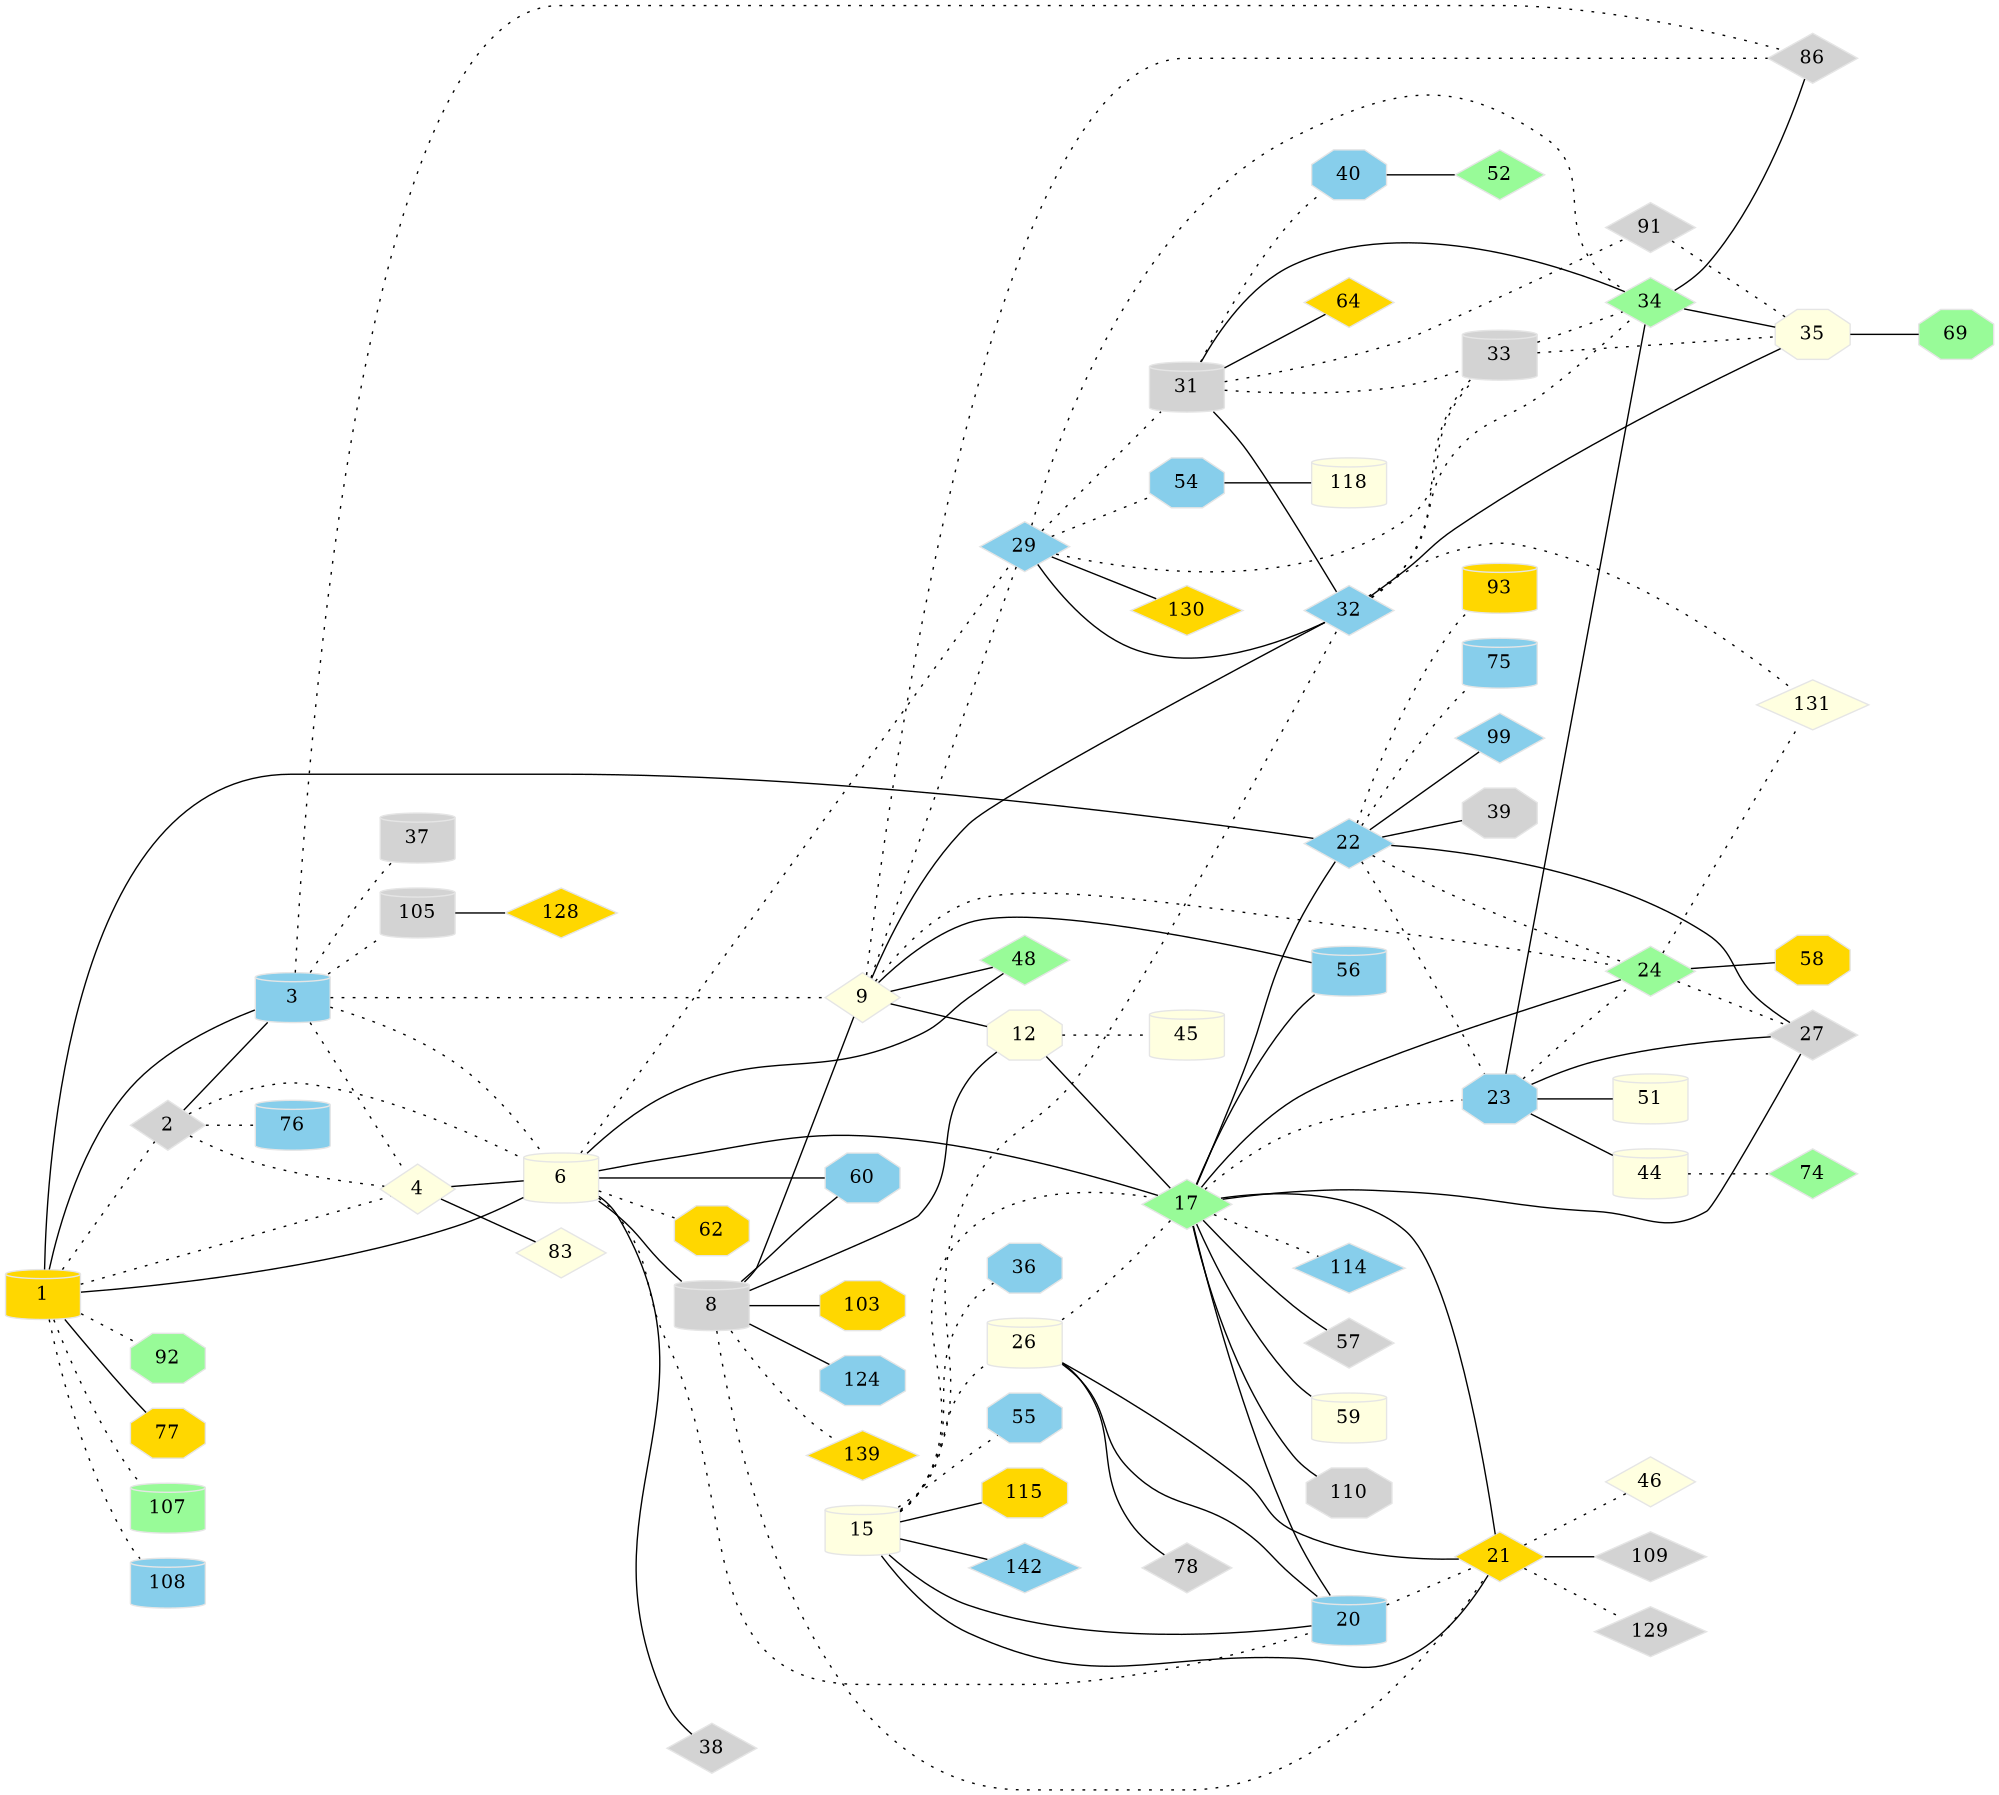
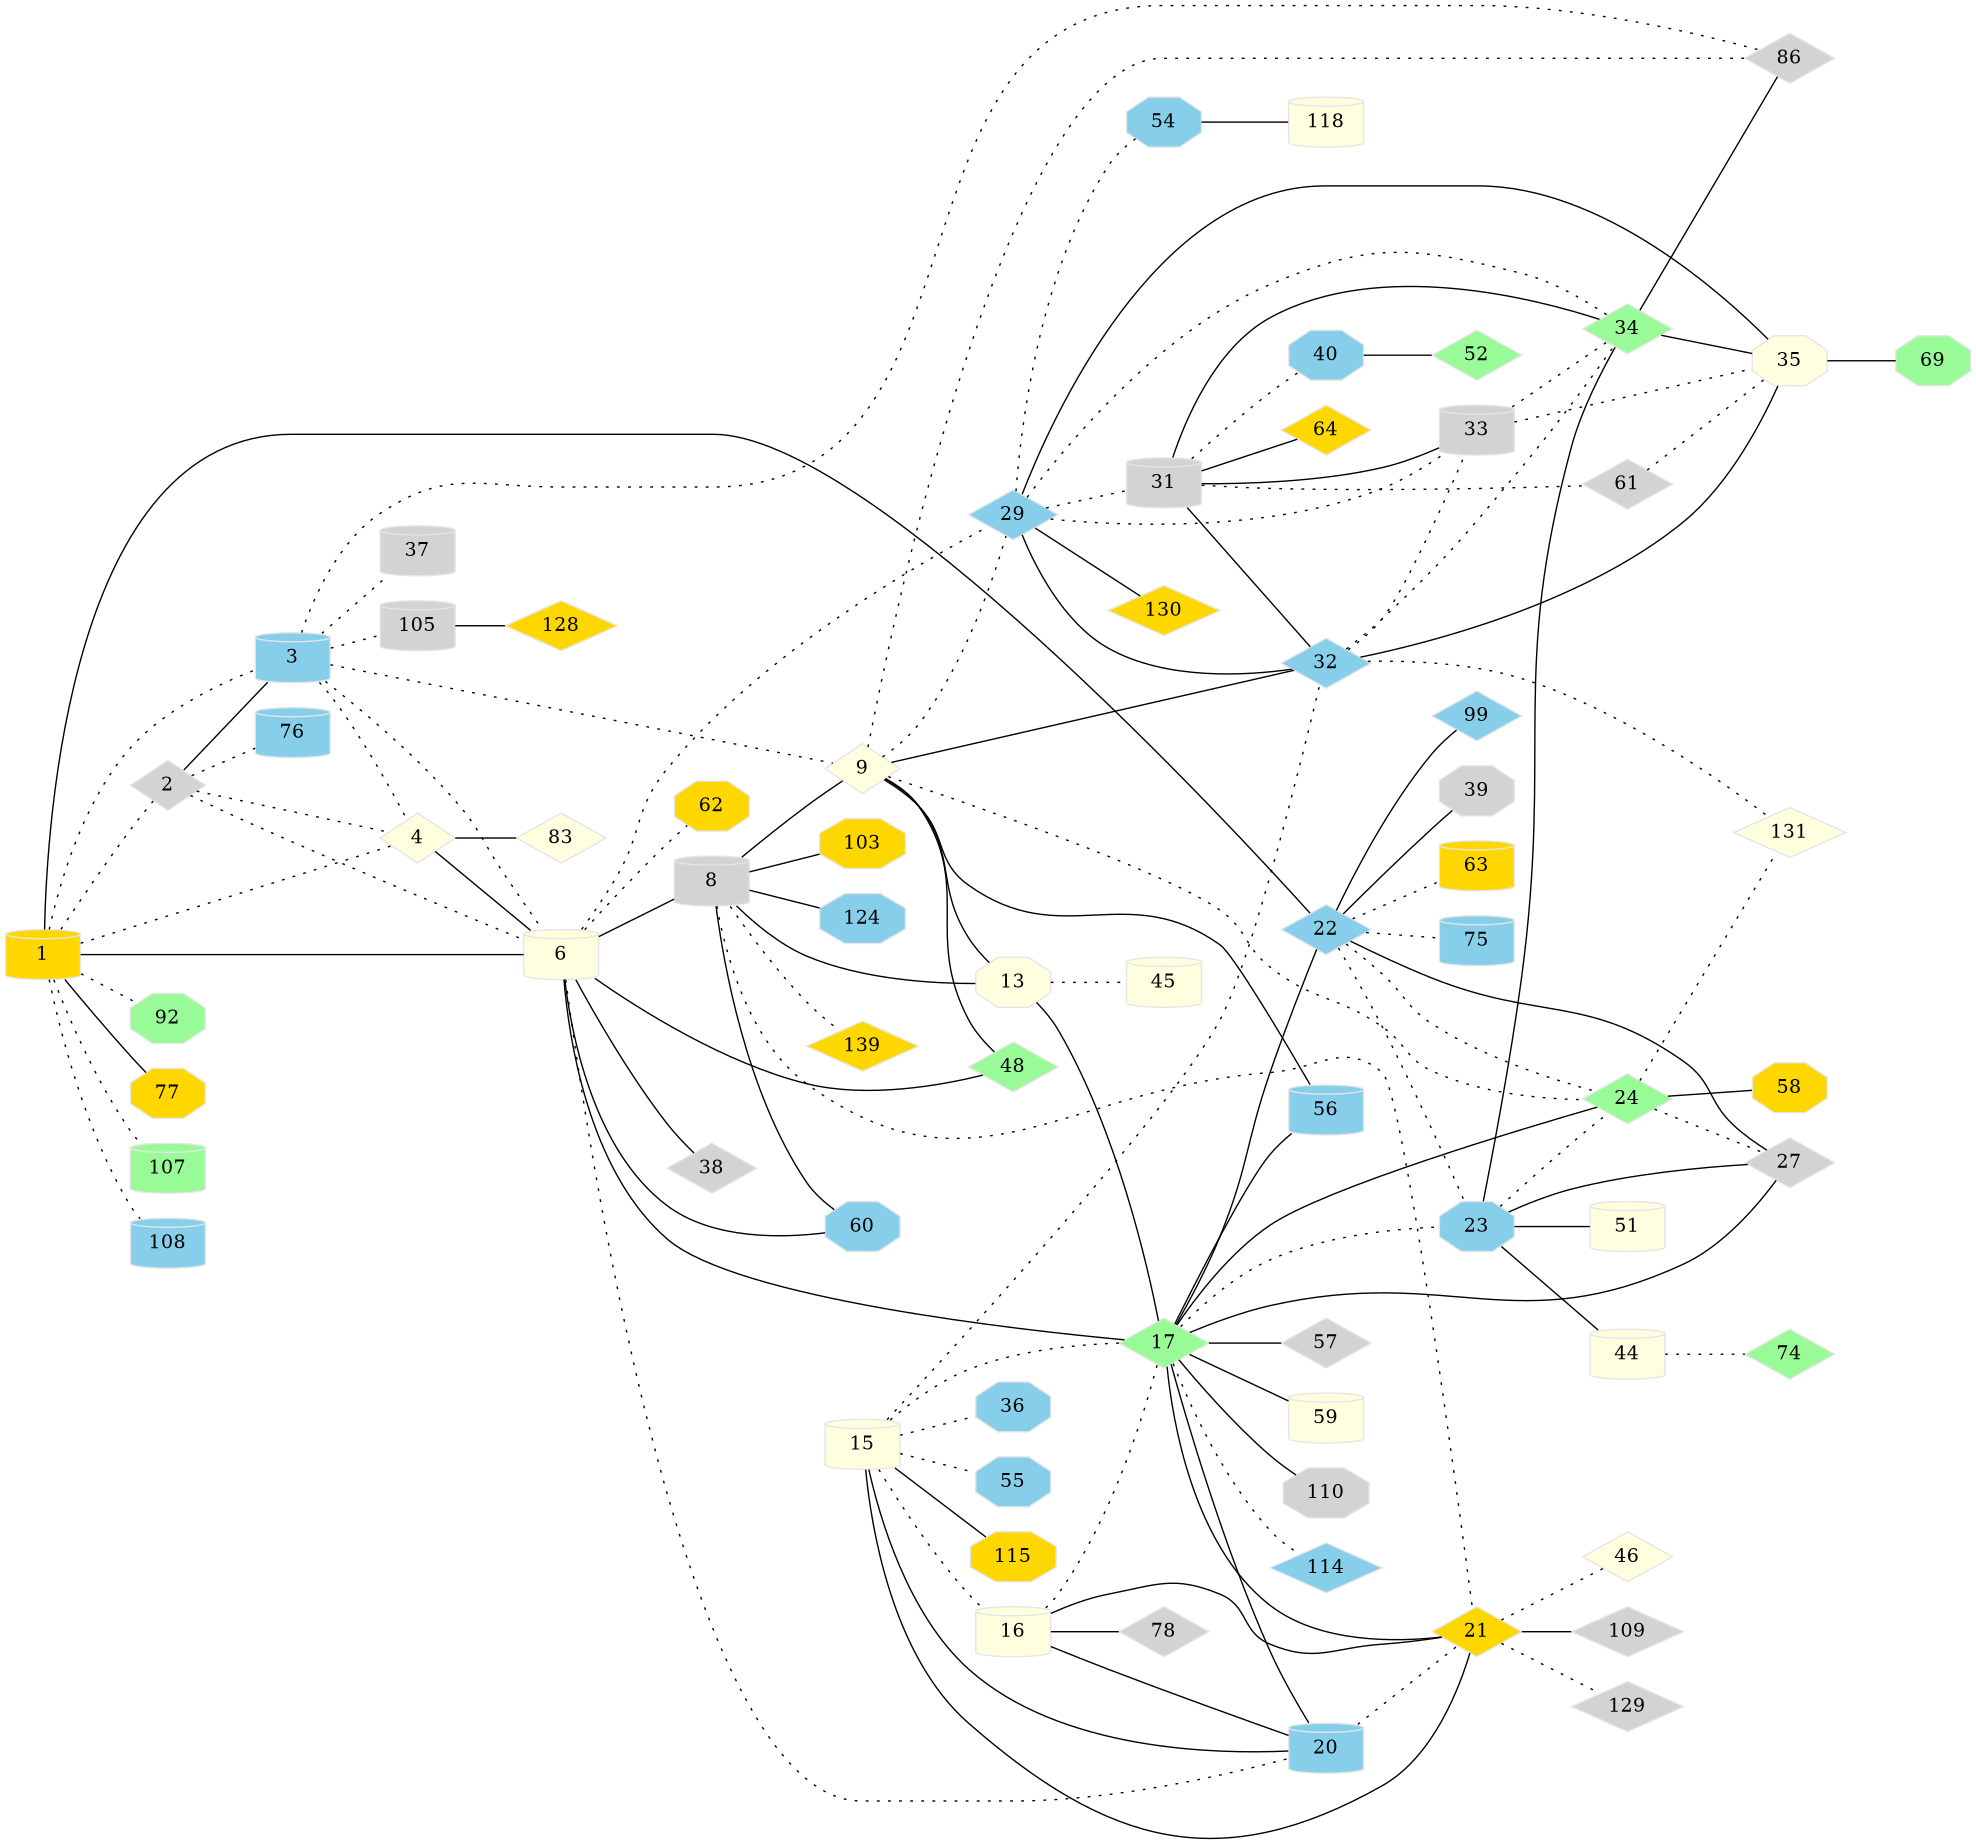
none -> (1341, 186)
(1651, 228) -> (1628, 484)
(1345, 392) -> (1322, 478)
(1500, 588) -> (1477, 866)
(1025, 1035) -> (1013, 982)
(114, 1109) -> (114, 769)
(1025, 1343) -> (1013, 1632)
(1025, 1568) -> none
